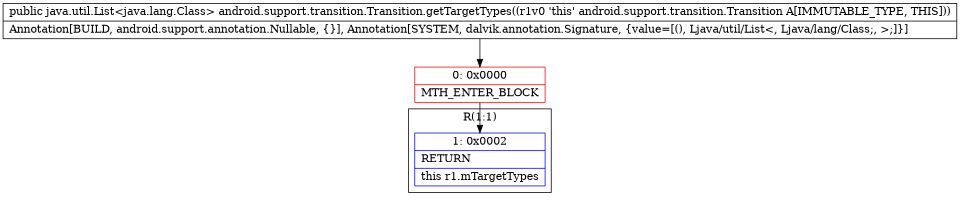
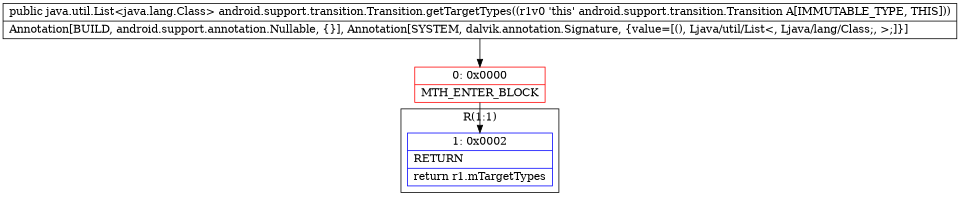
(480, 177) -> (480, 177)
